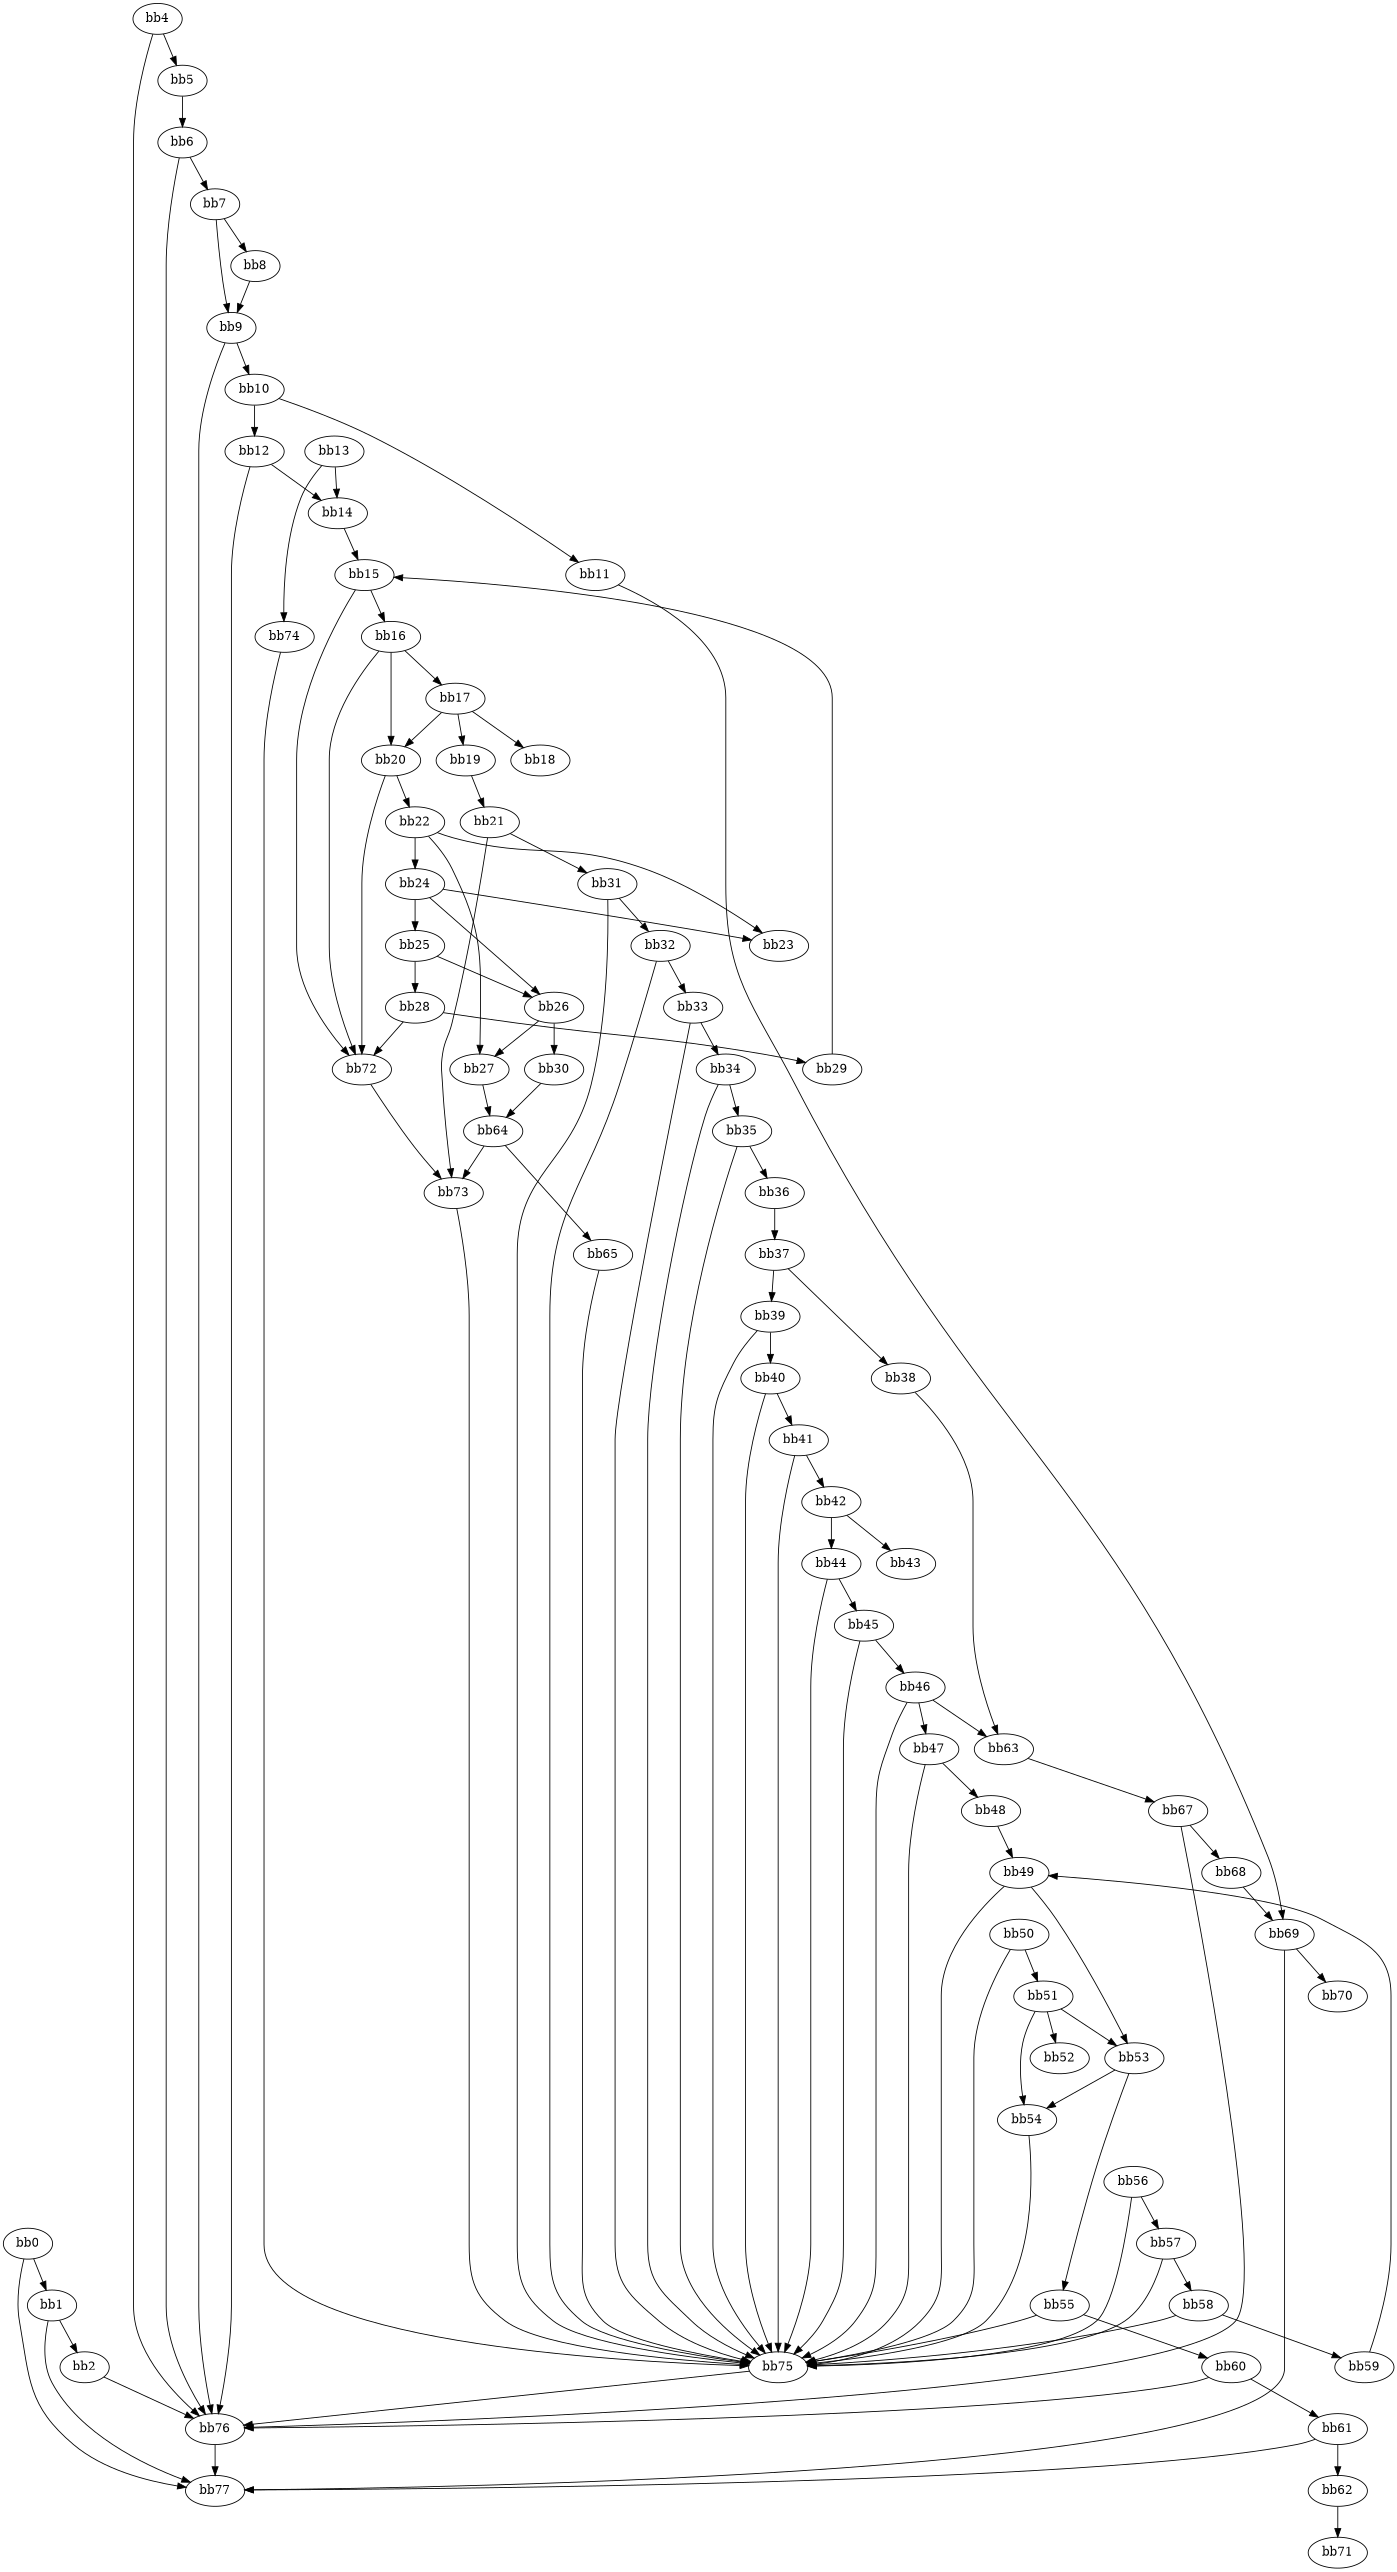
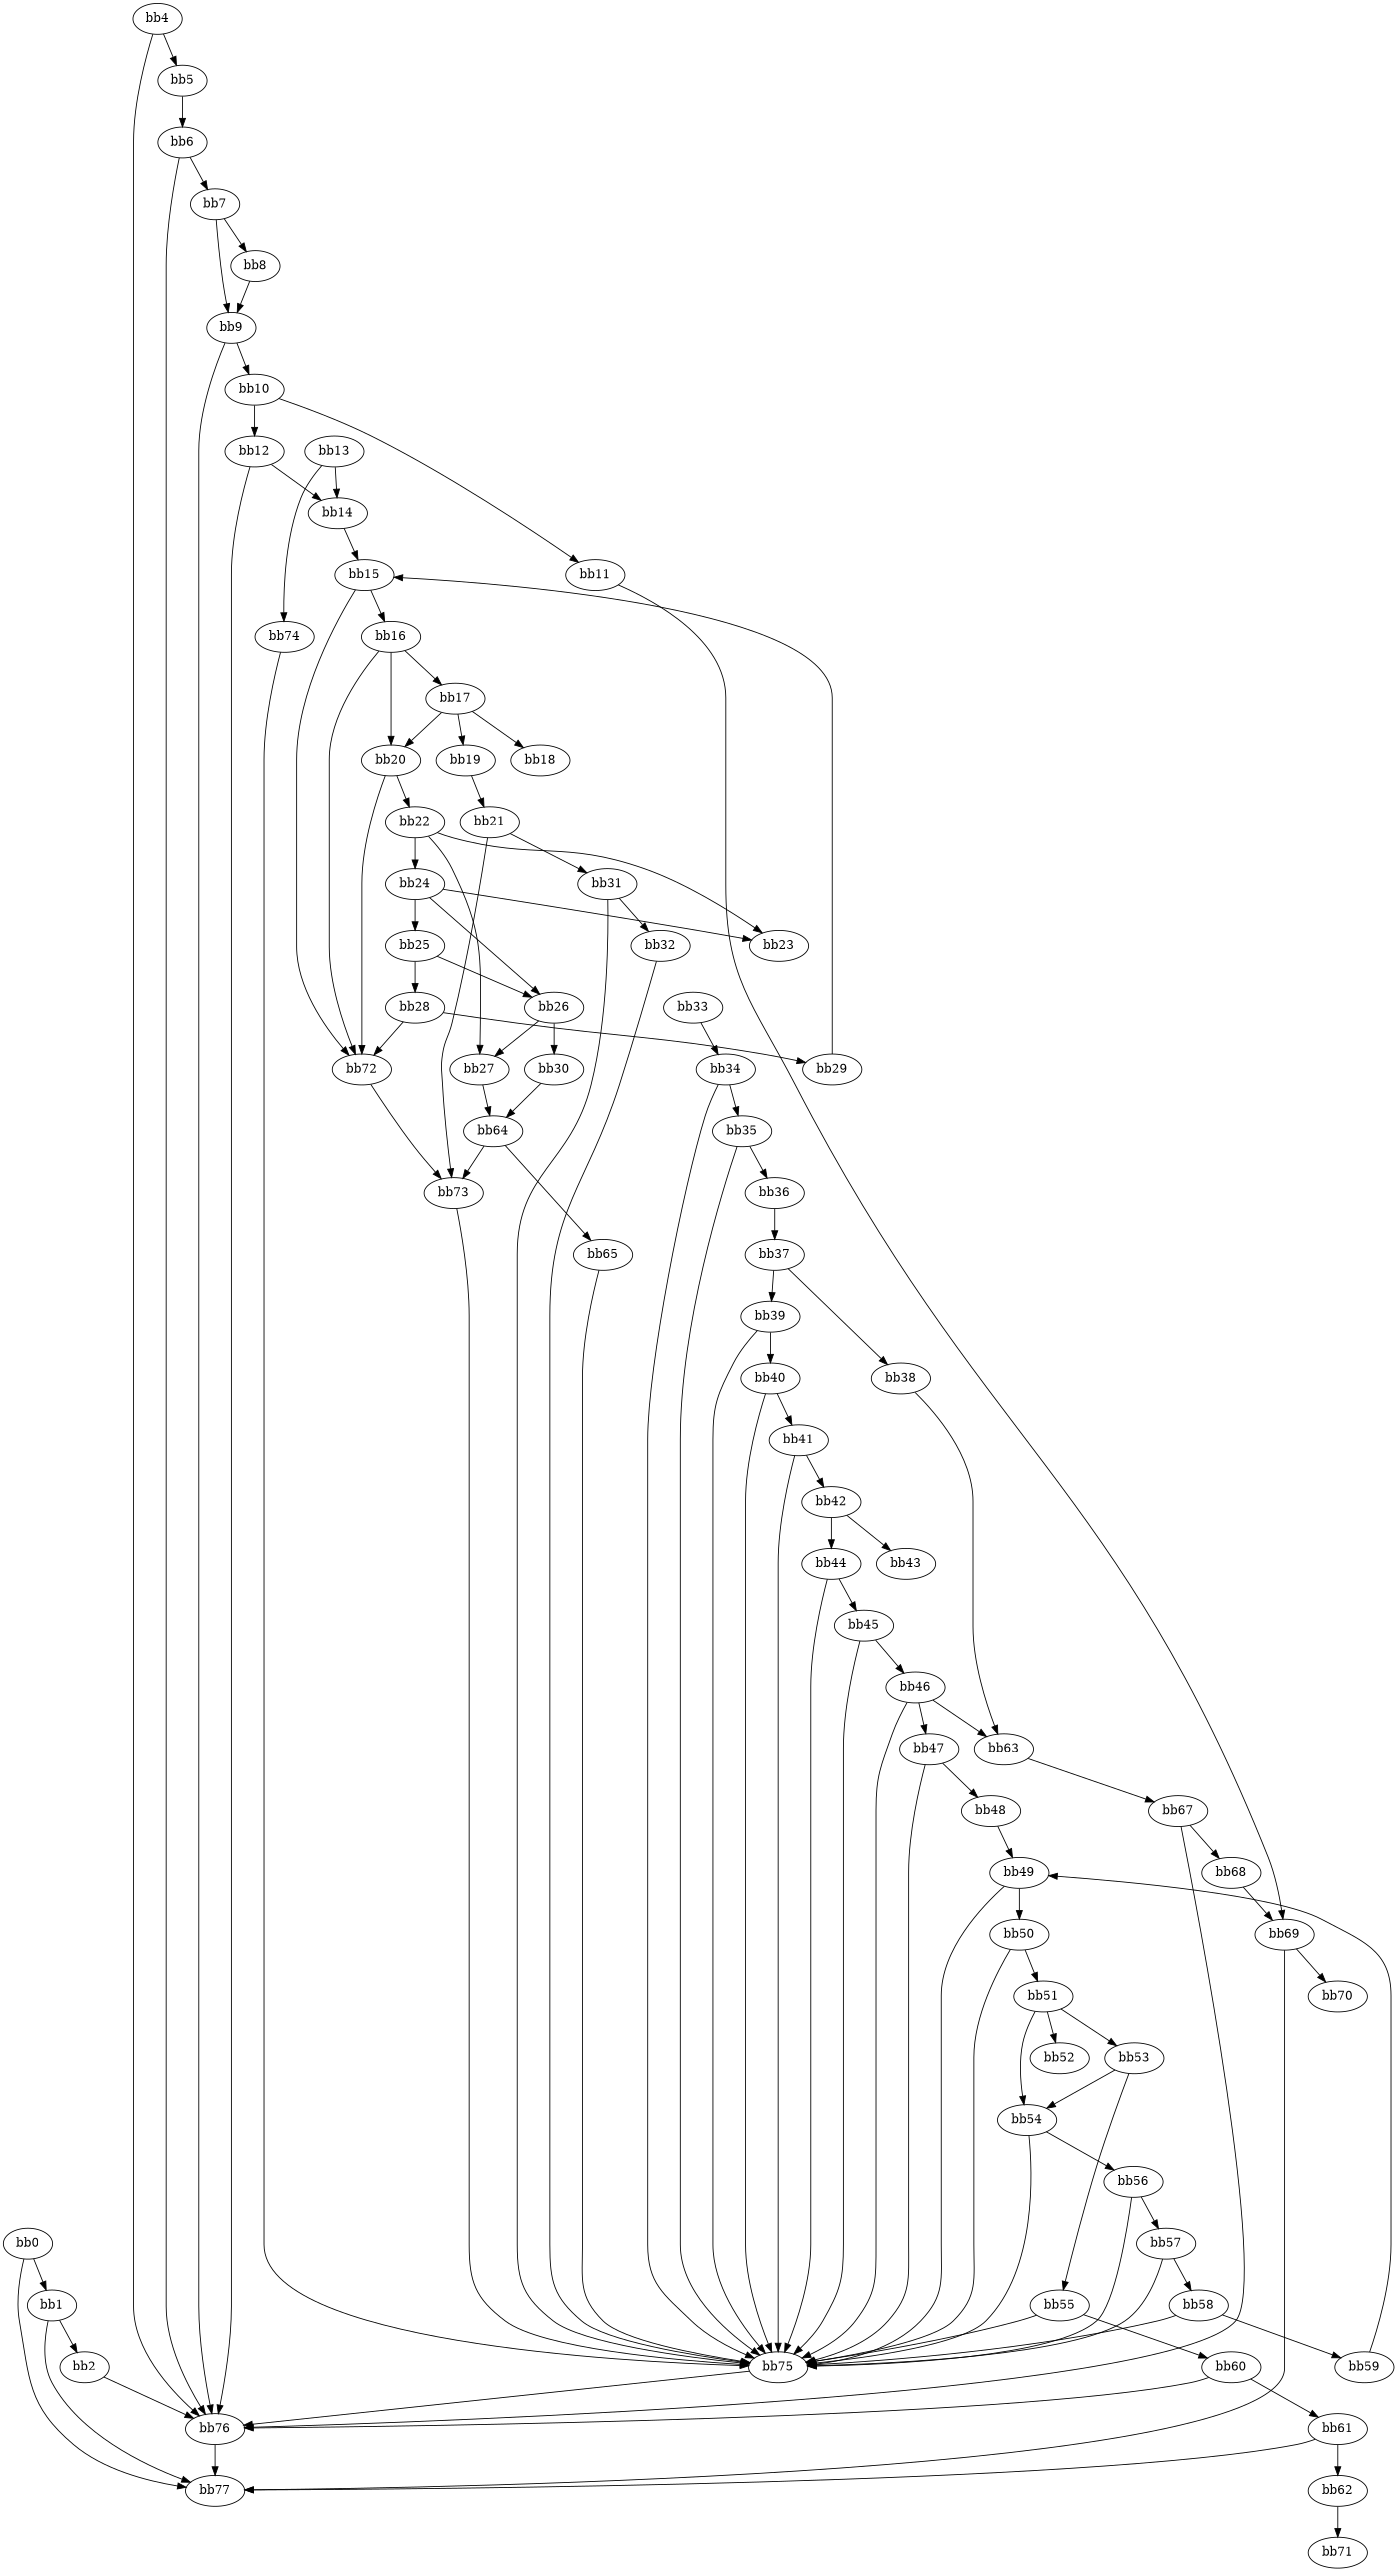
(675, 973) -> none
(615, 1723) -> none
(1081, 1959) -> (1019, 1900)
none -> (1076, 2149)
